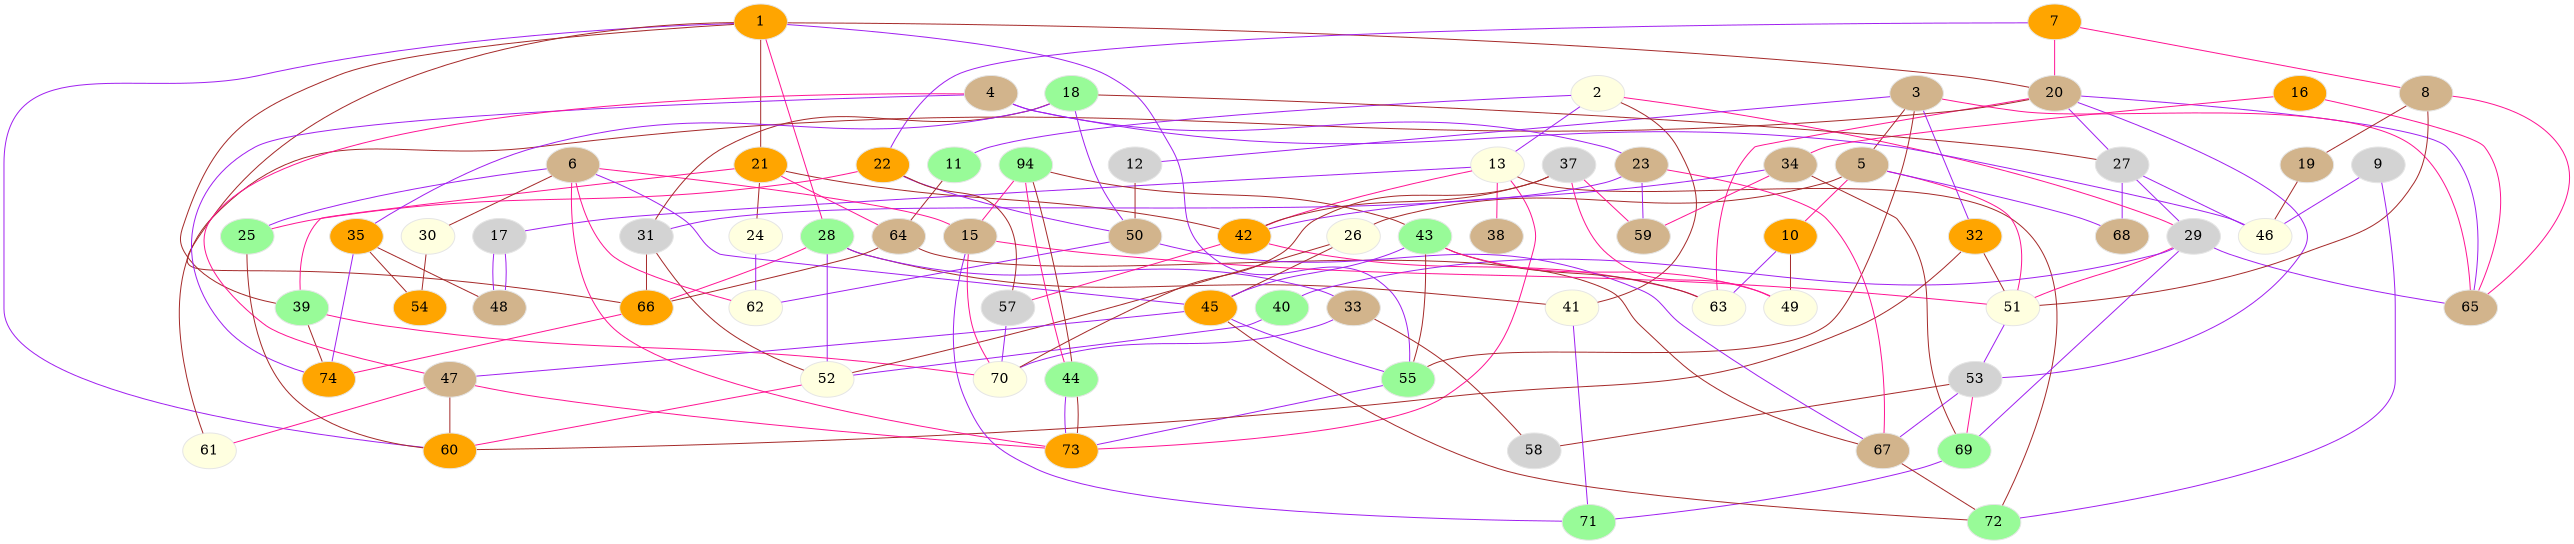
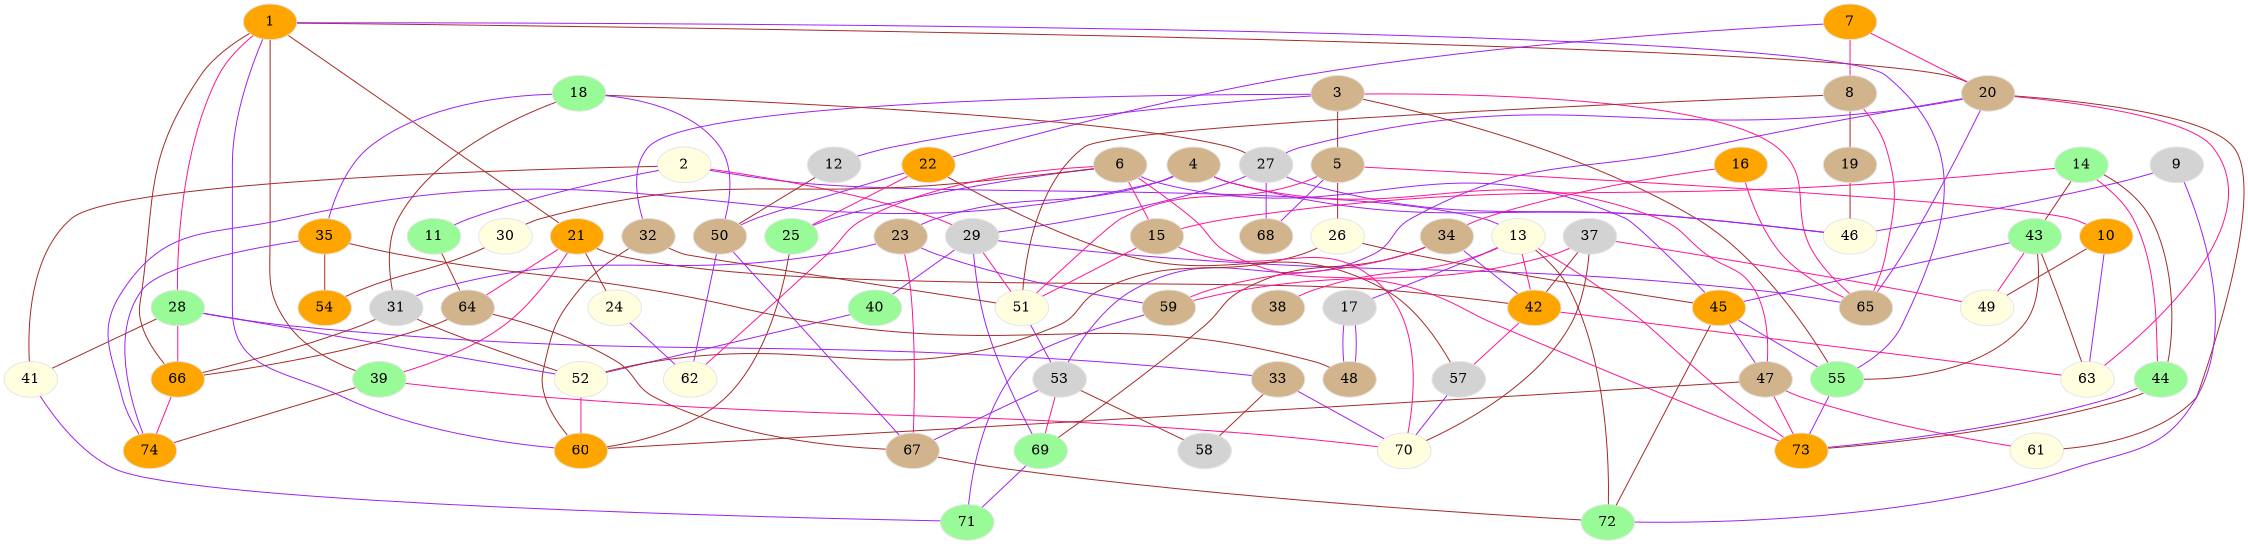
(1026, 165) -> (2081, 165)
(1975, 236) -> (648, 236)
(1172, 499) -> (1015, 372)
